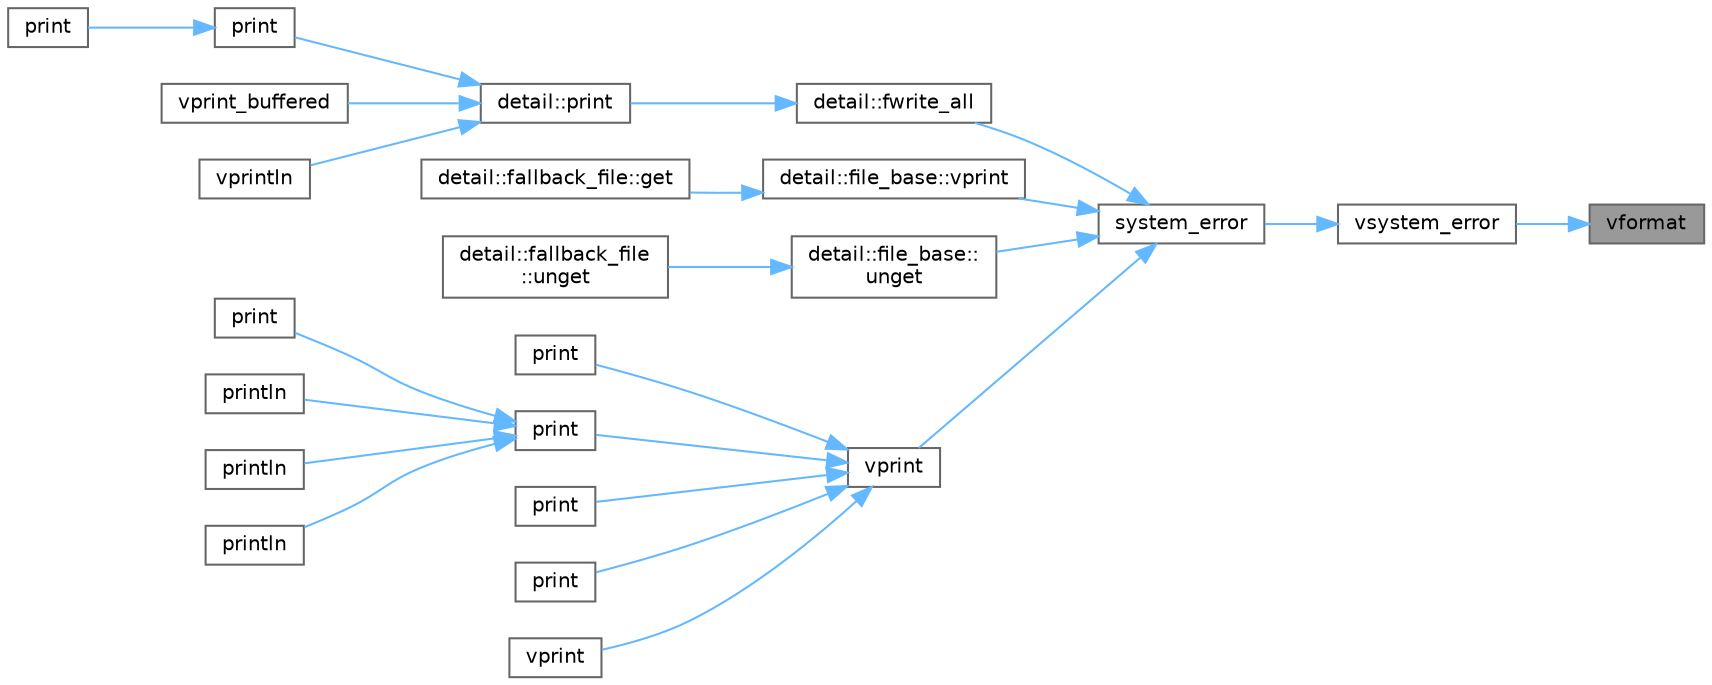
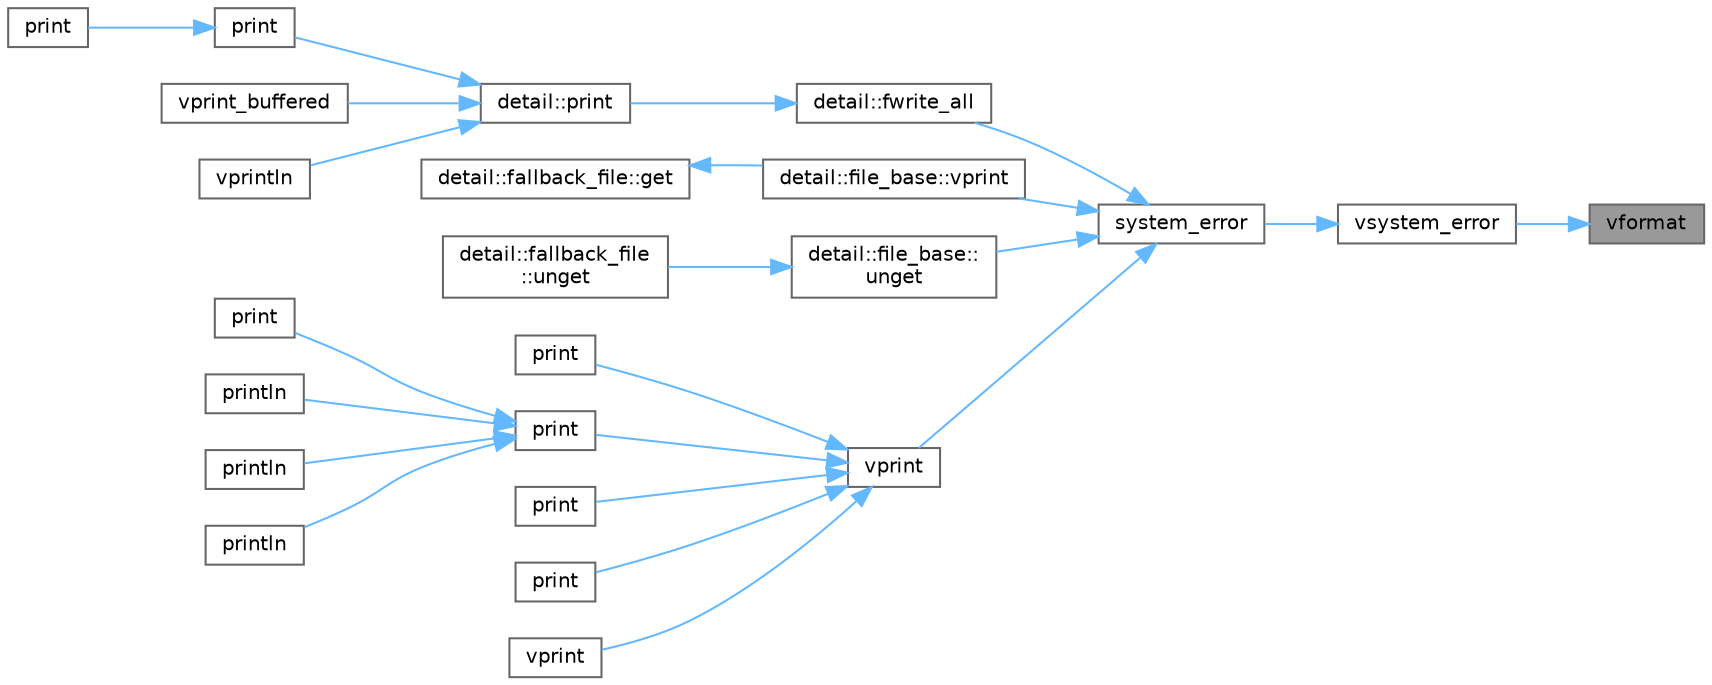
(716, 193) -> (737, 165)
